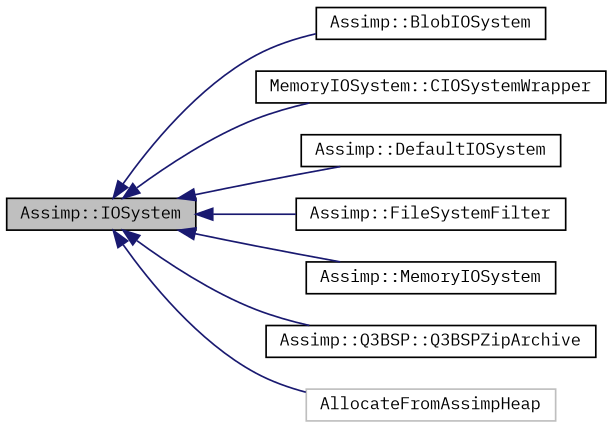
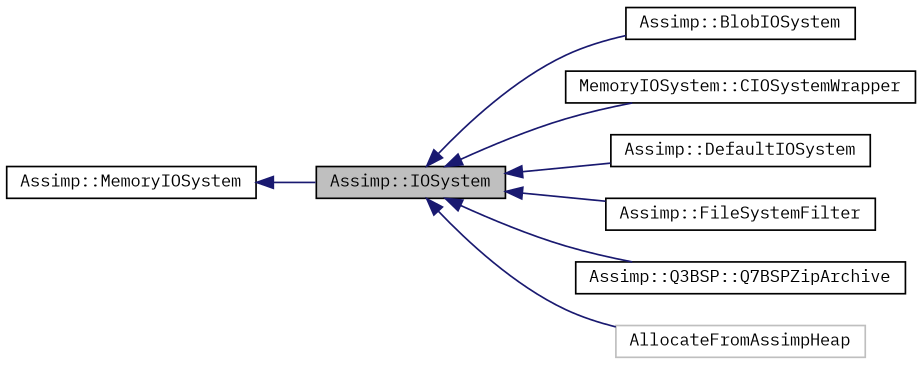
(268, 248) -> (294, 182)
(431, 341) -> (741, 278)
